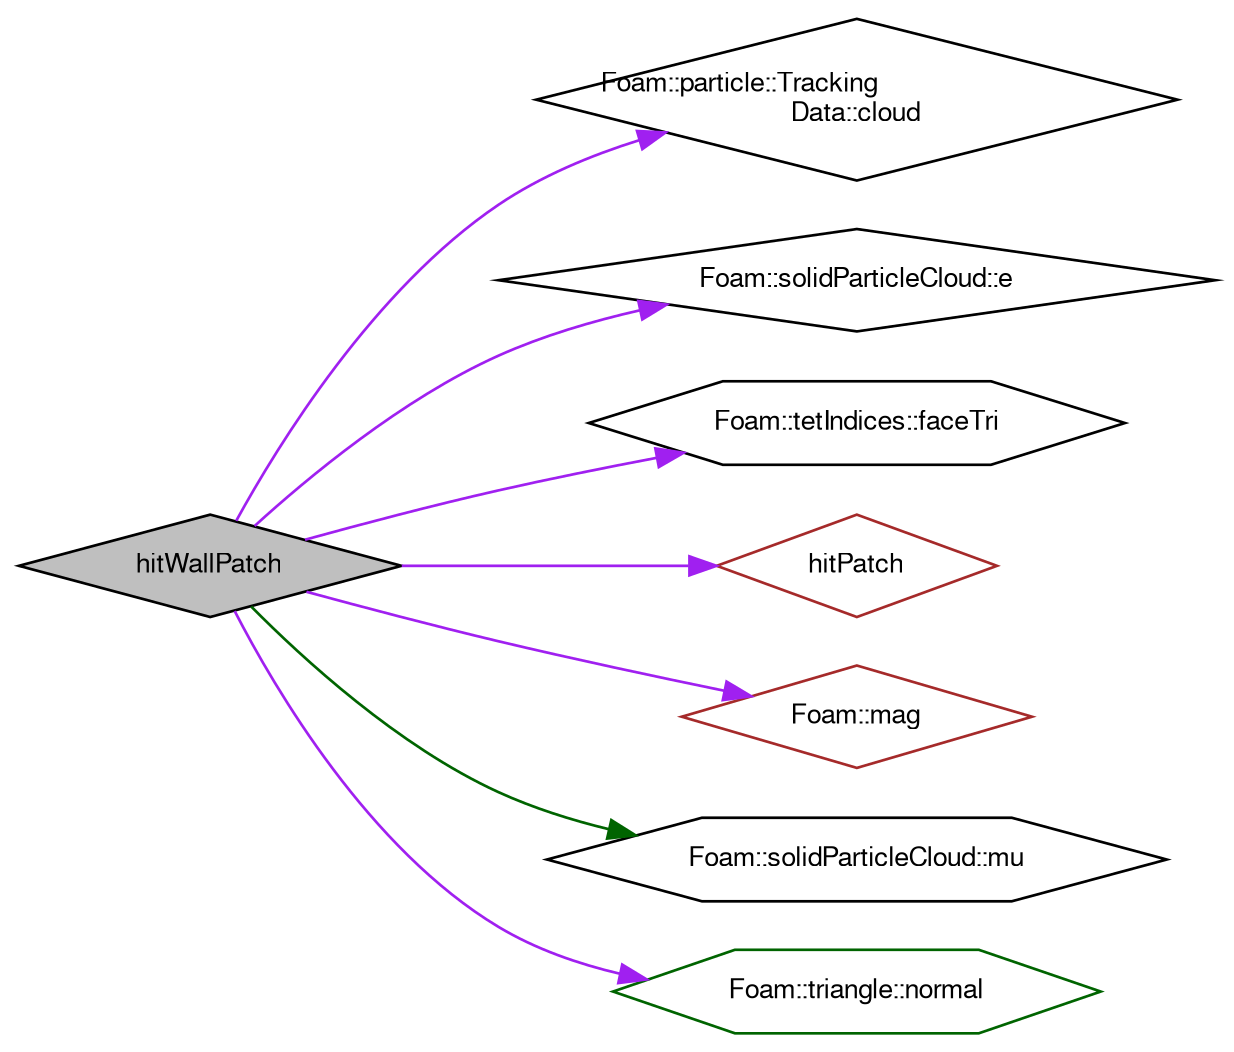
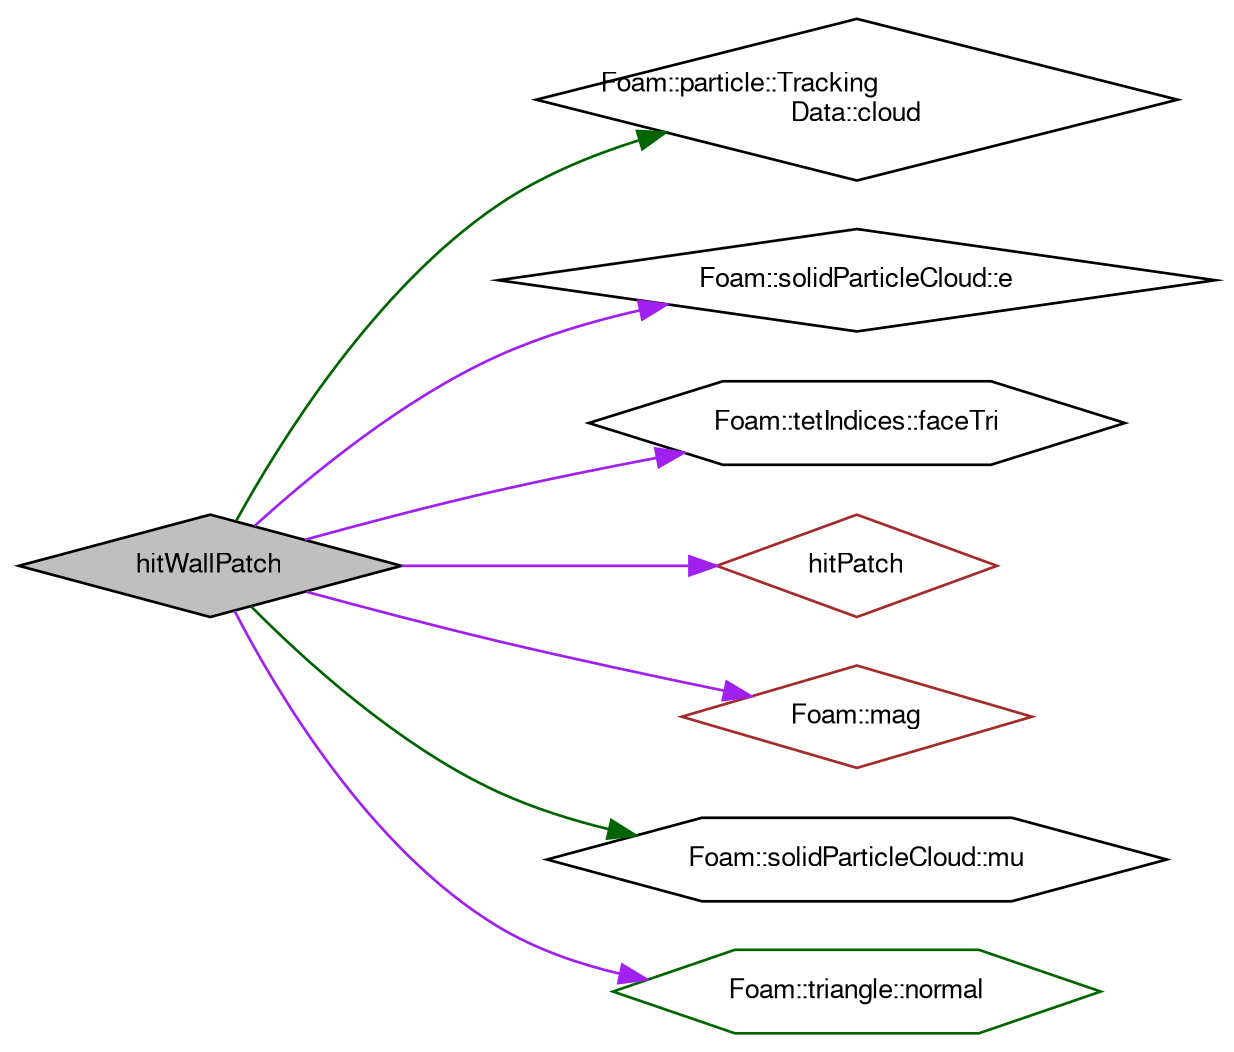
(401, 290) -> (401, 290)
